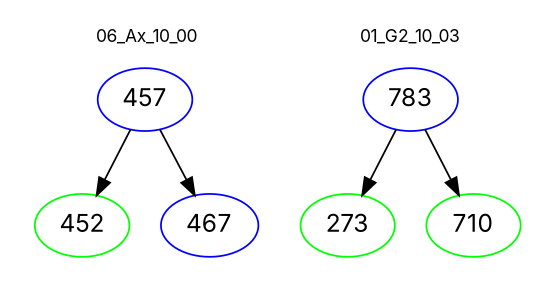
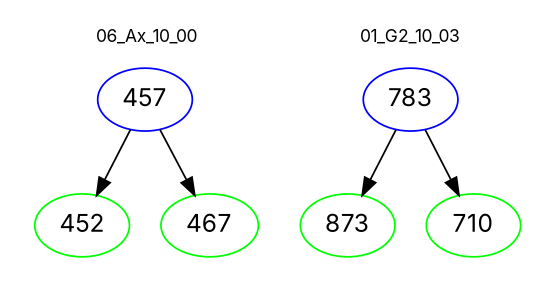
(210, 225) -> (210, 225)
(348, 225) -> (348, 225)
